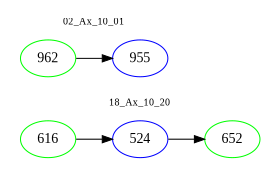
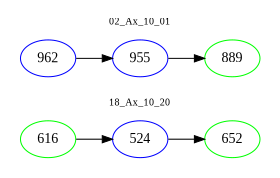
(48, 58) -> (48, 58)
none -> (232, 58)
